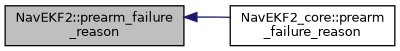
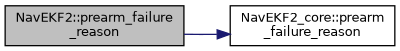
(214, 17) -> (200, 34)
